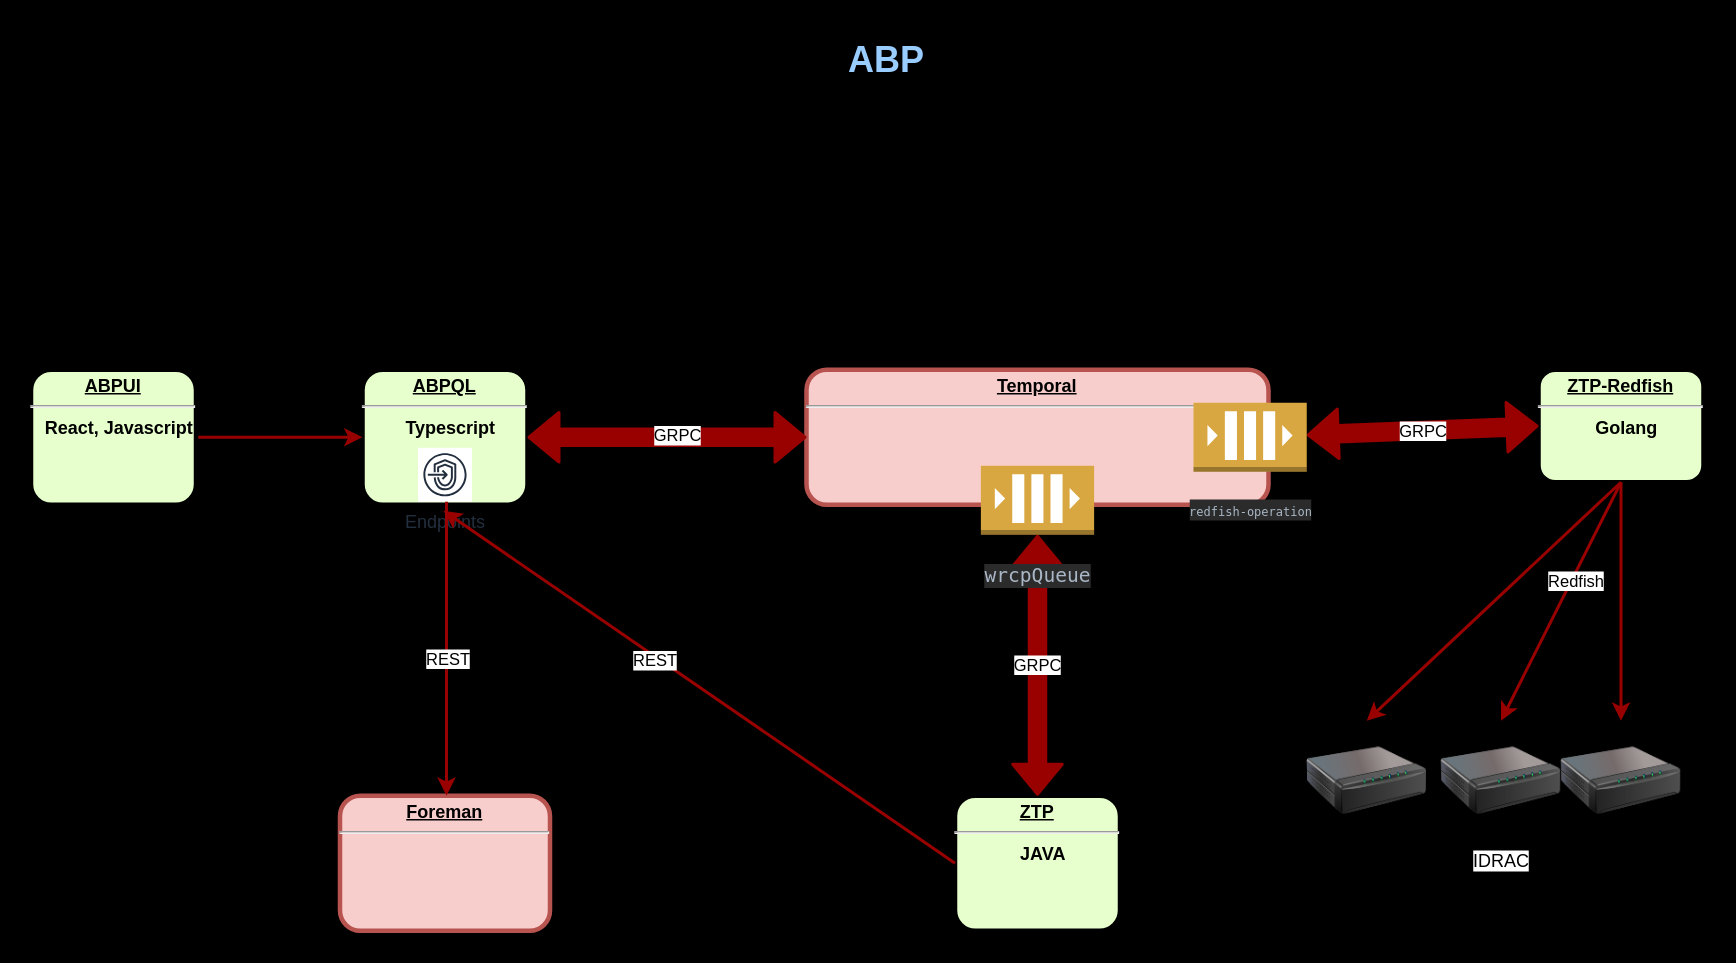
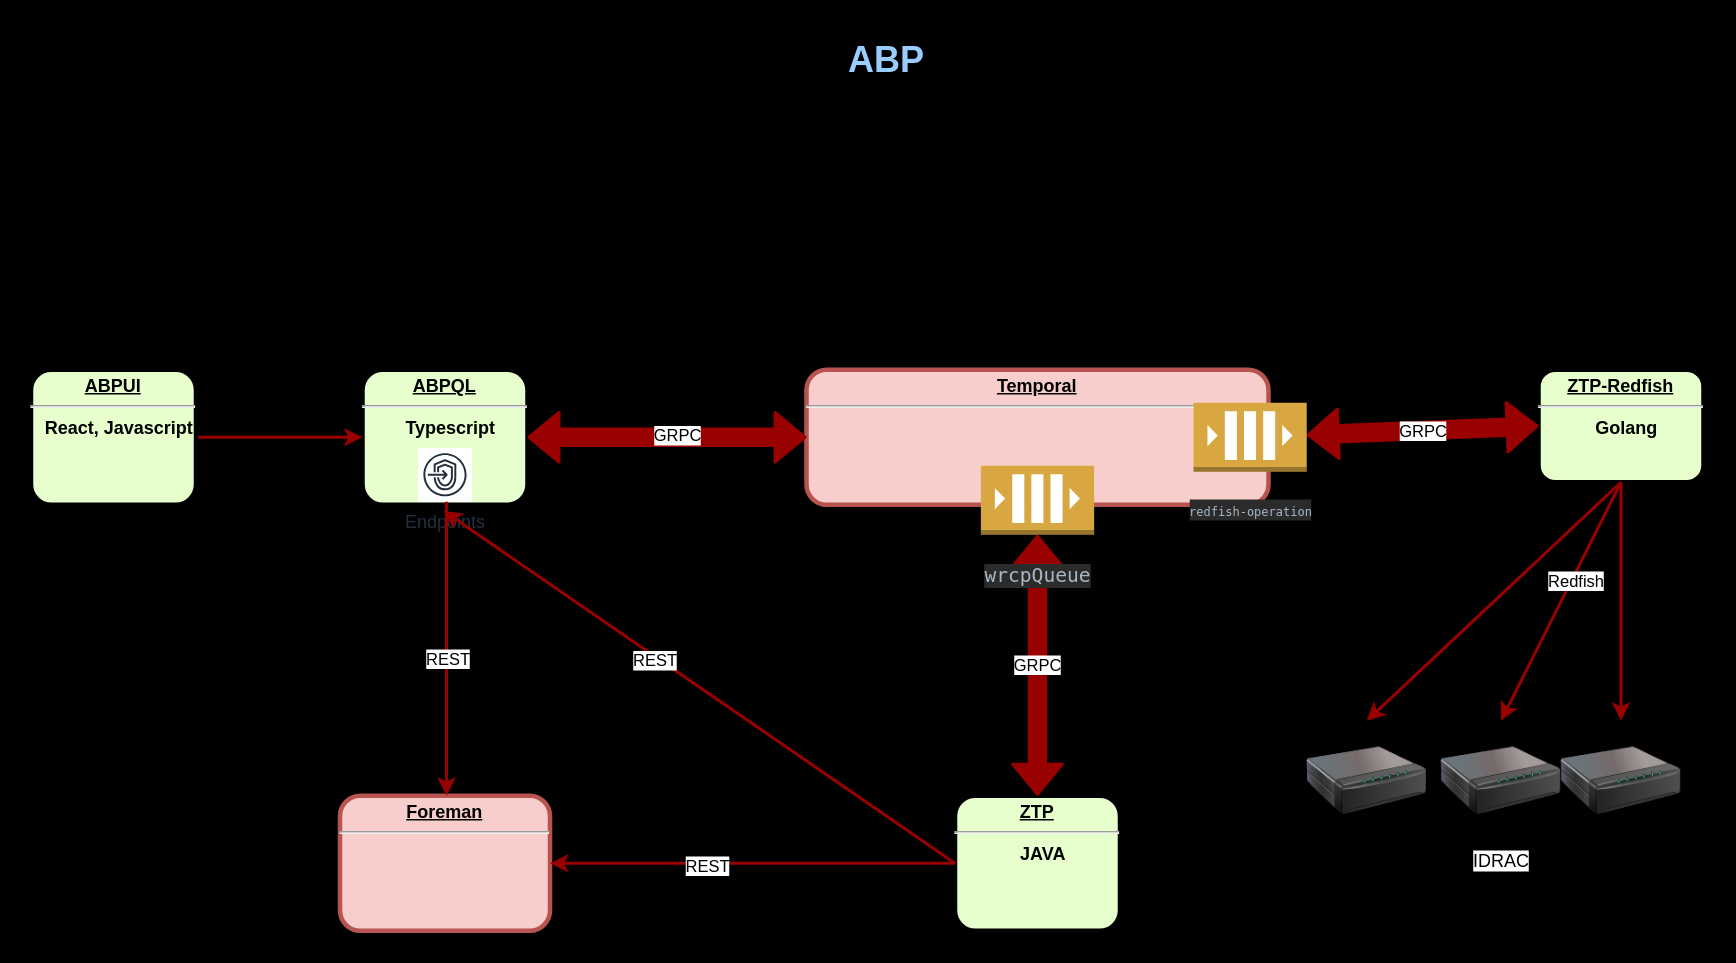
none -> (756, 863)
